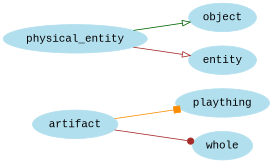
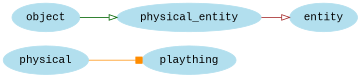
(158, 27) -> (94, 17)
(75, 124) -> (46, 60)
(223, 146) -> none
